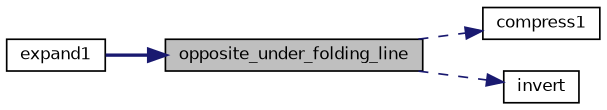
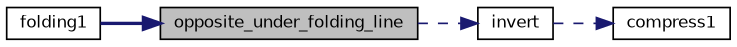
(442, 36) -> (575, 23)
(56, 55) -> (53, 23)
